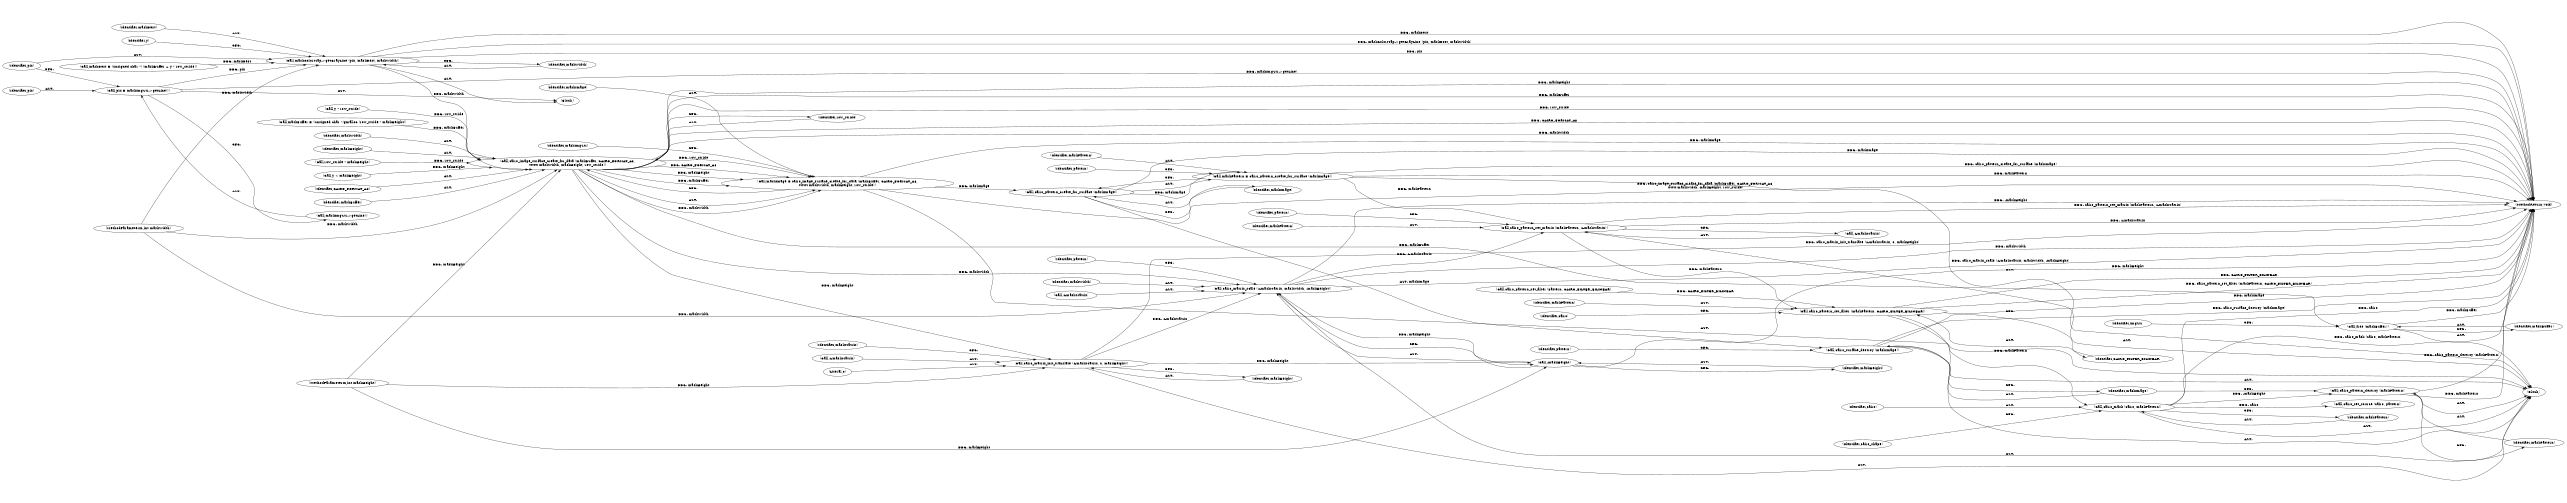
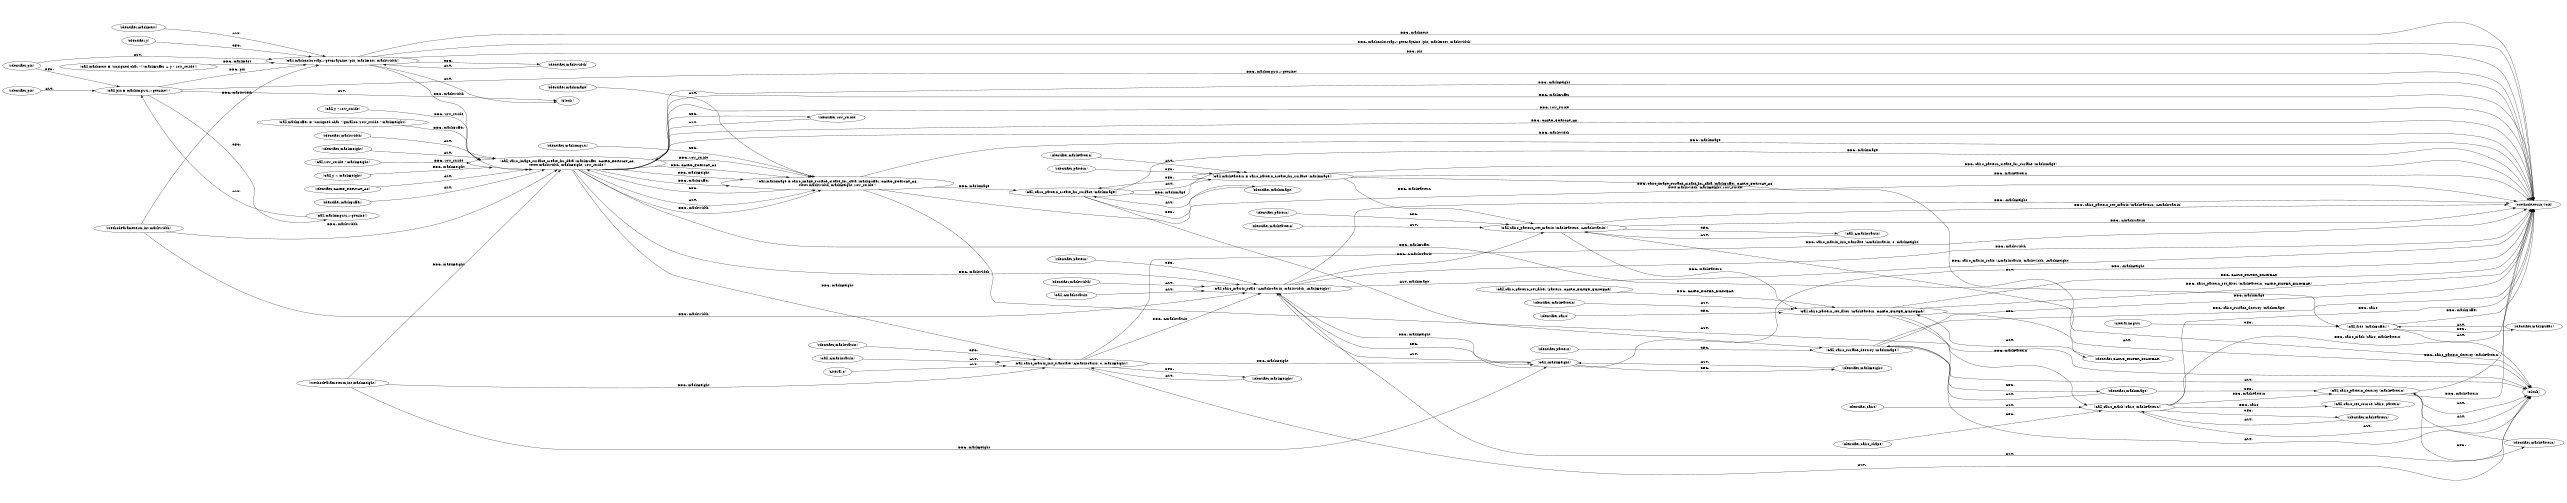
(2128, 266) -> (2128, 266)
(2128, 324) -> (2128, 324)
(2249, 394) -> (2249, 394)
